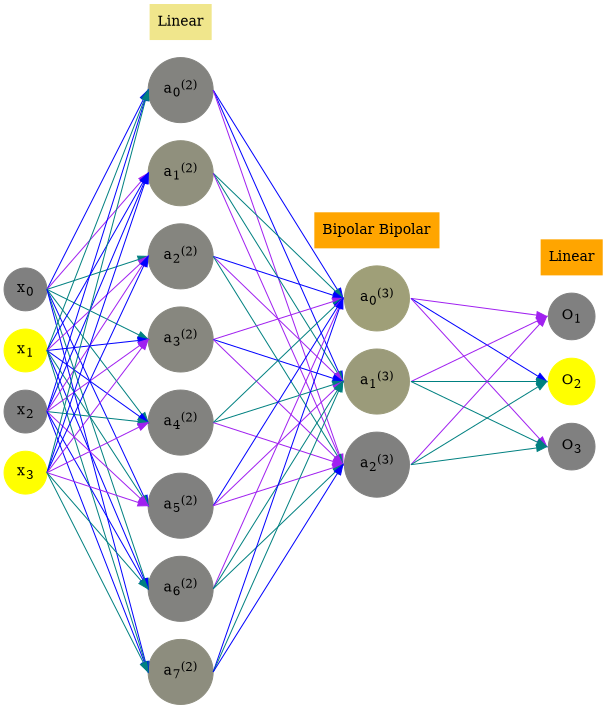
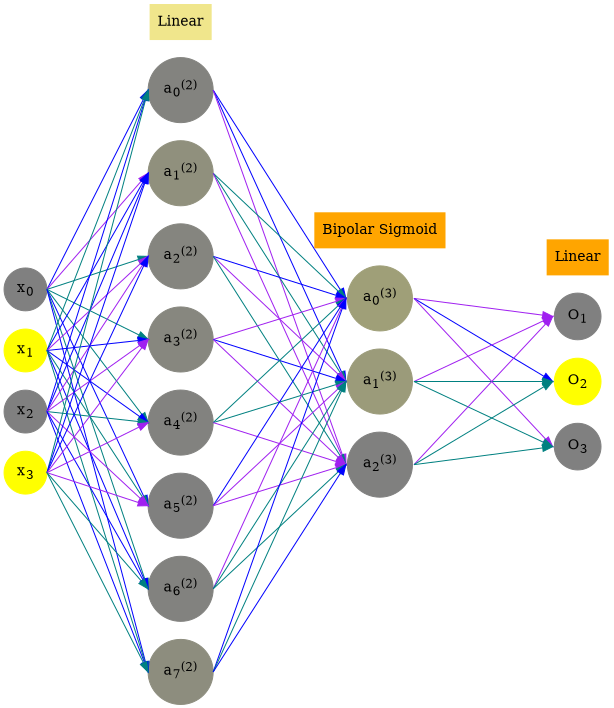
(377, 230) -> (380, 230)
